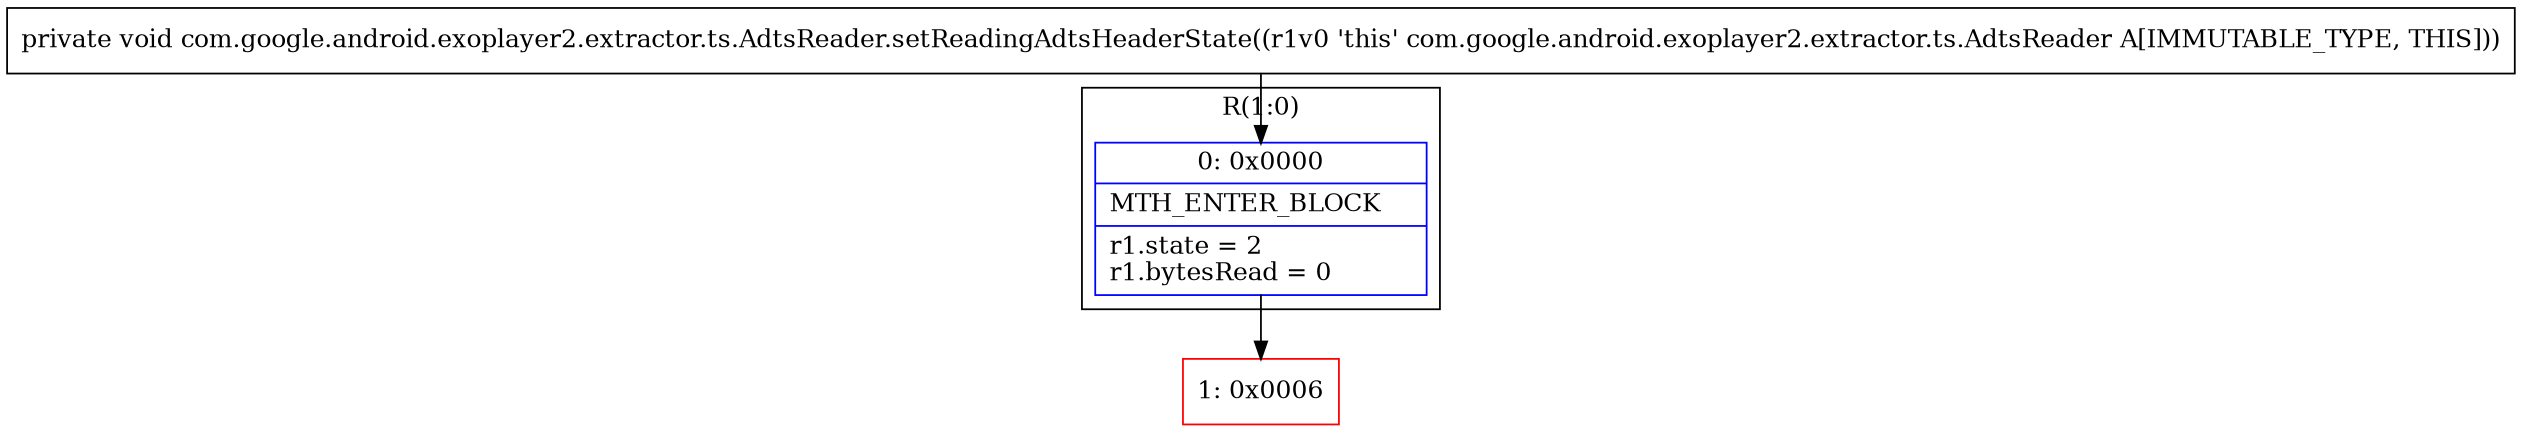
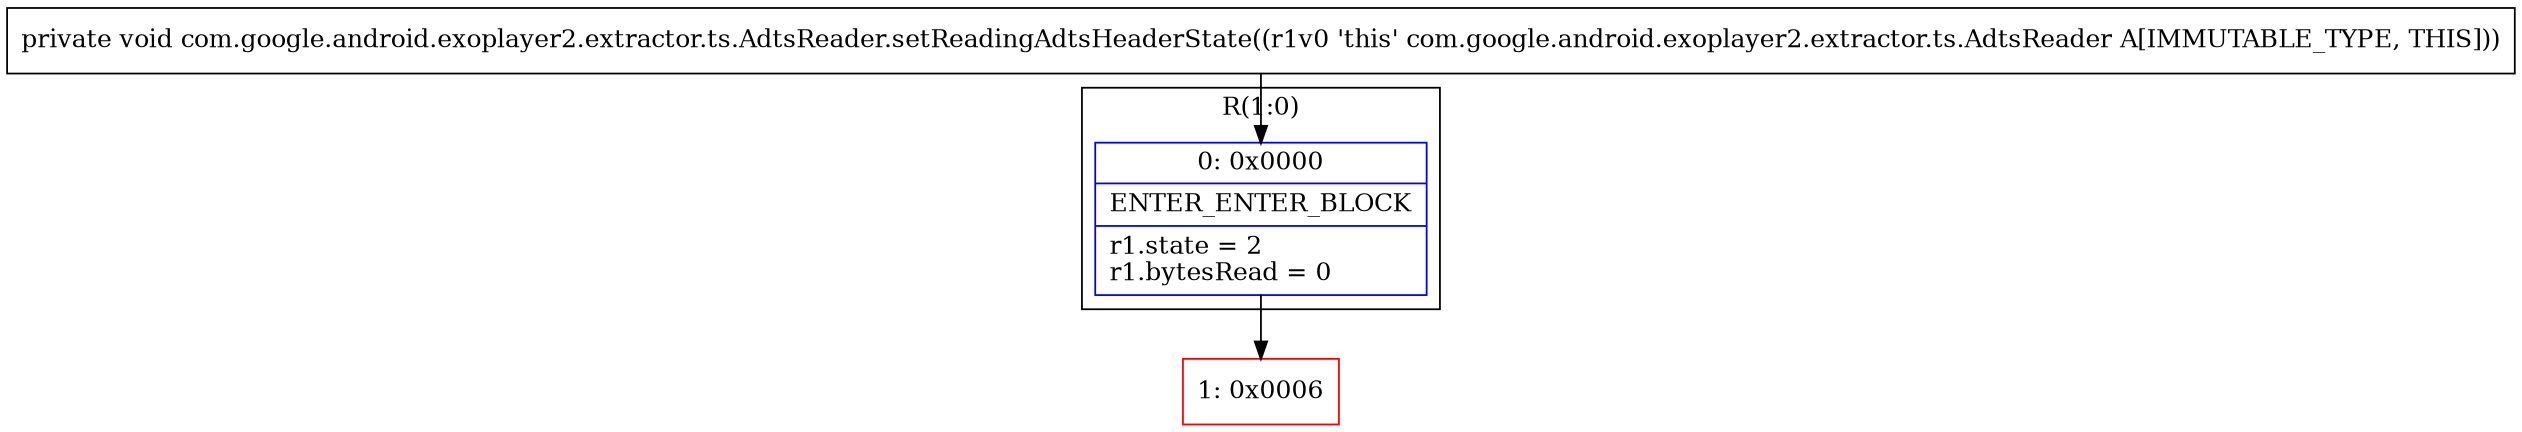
(1246, 204) -> (1261, 204)
